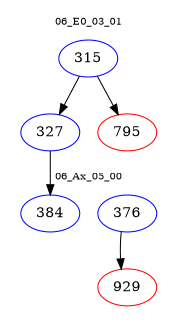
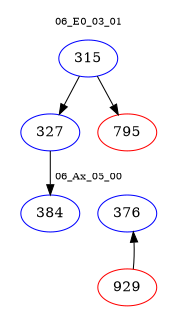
(120, 245) -> (134, 256)
